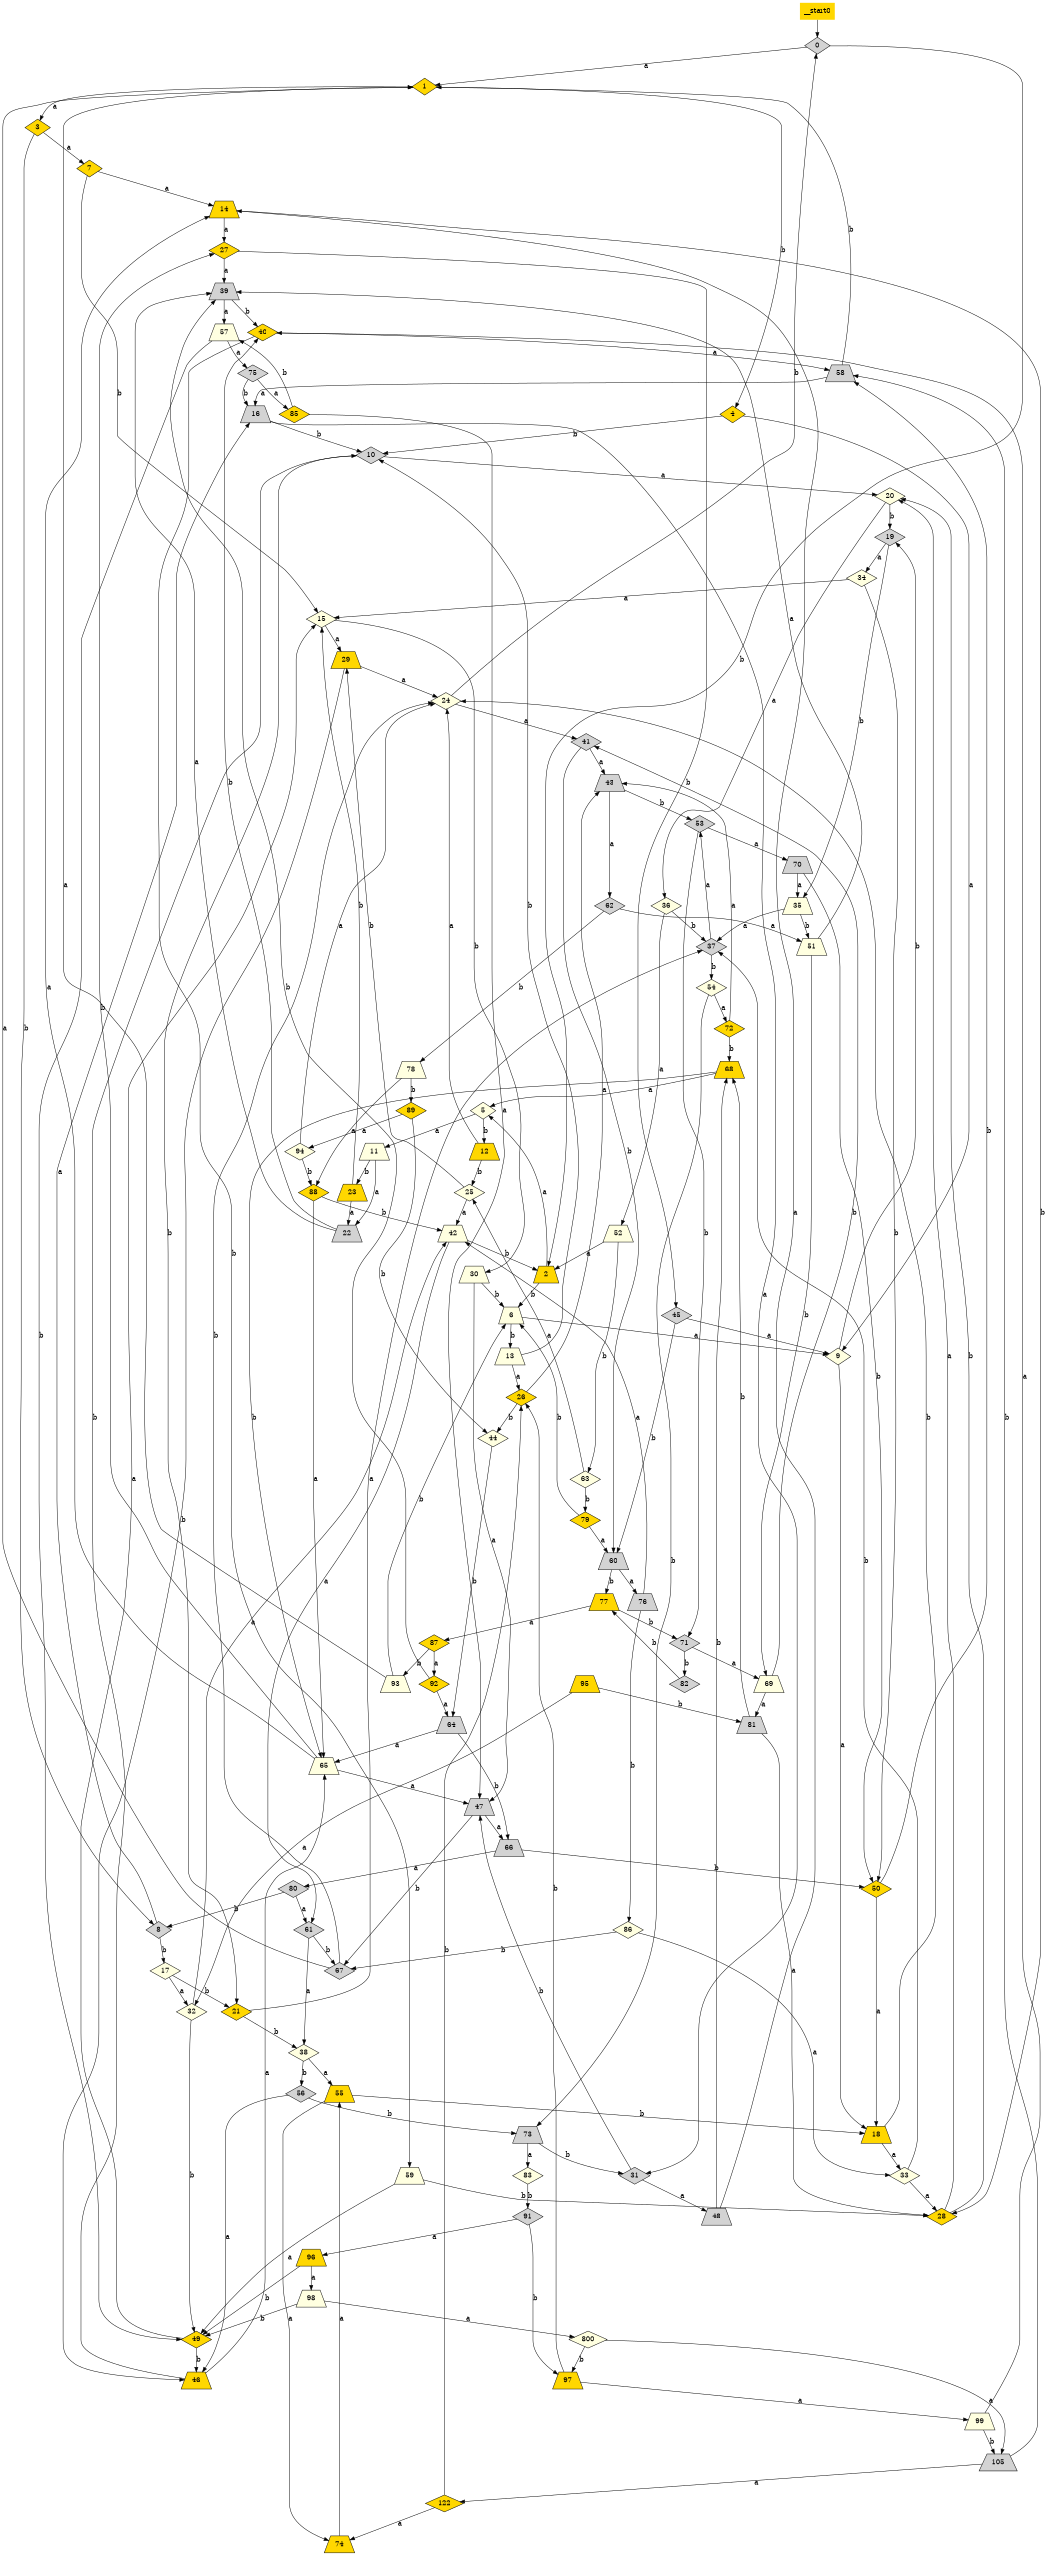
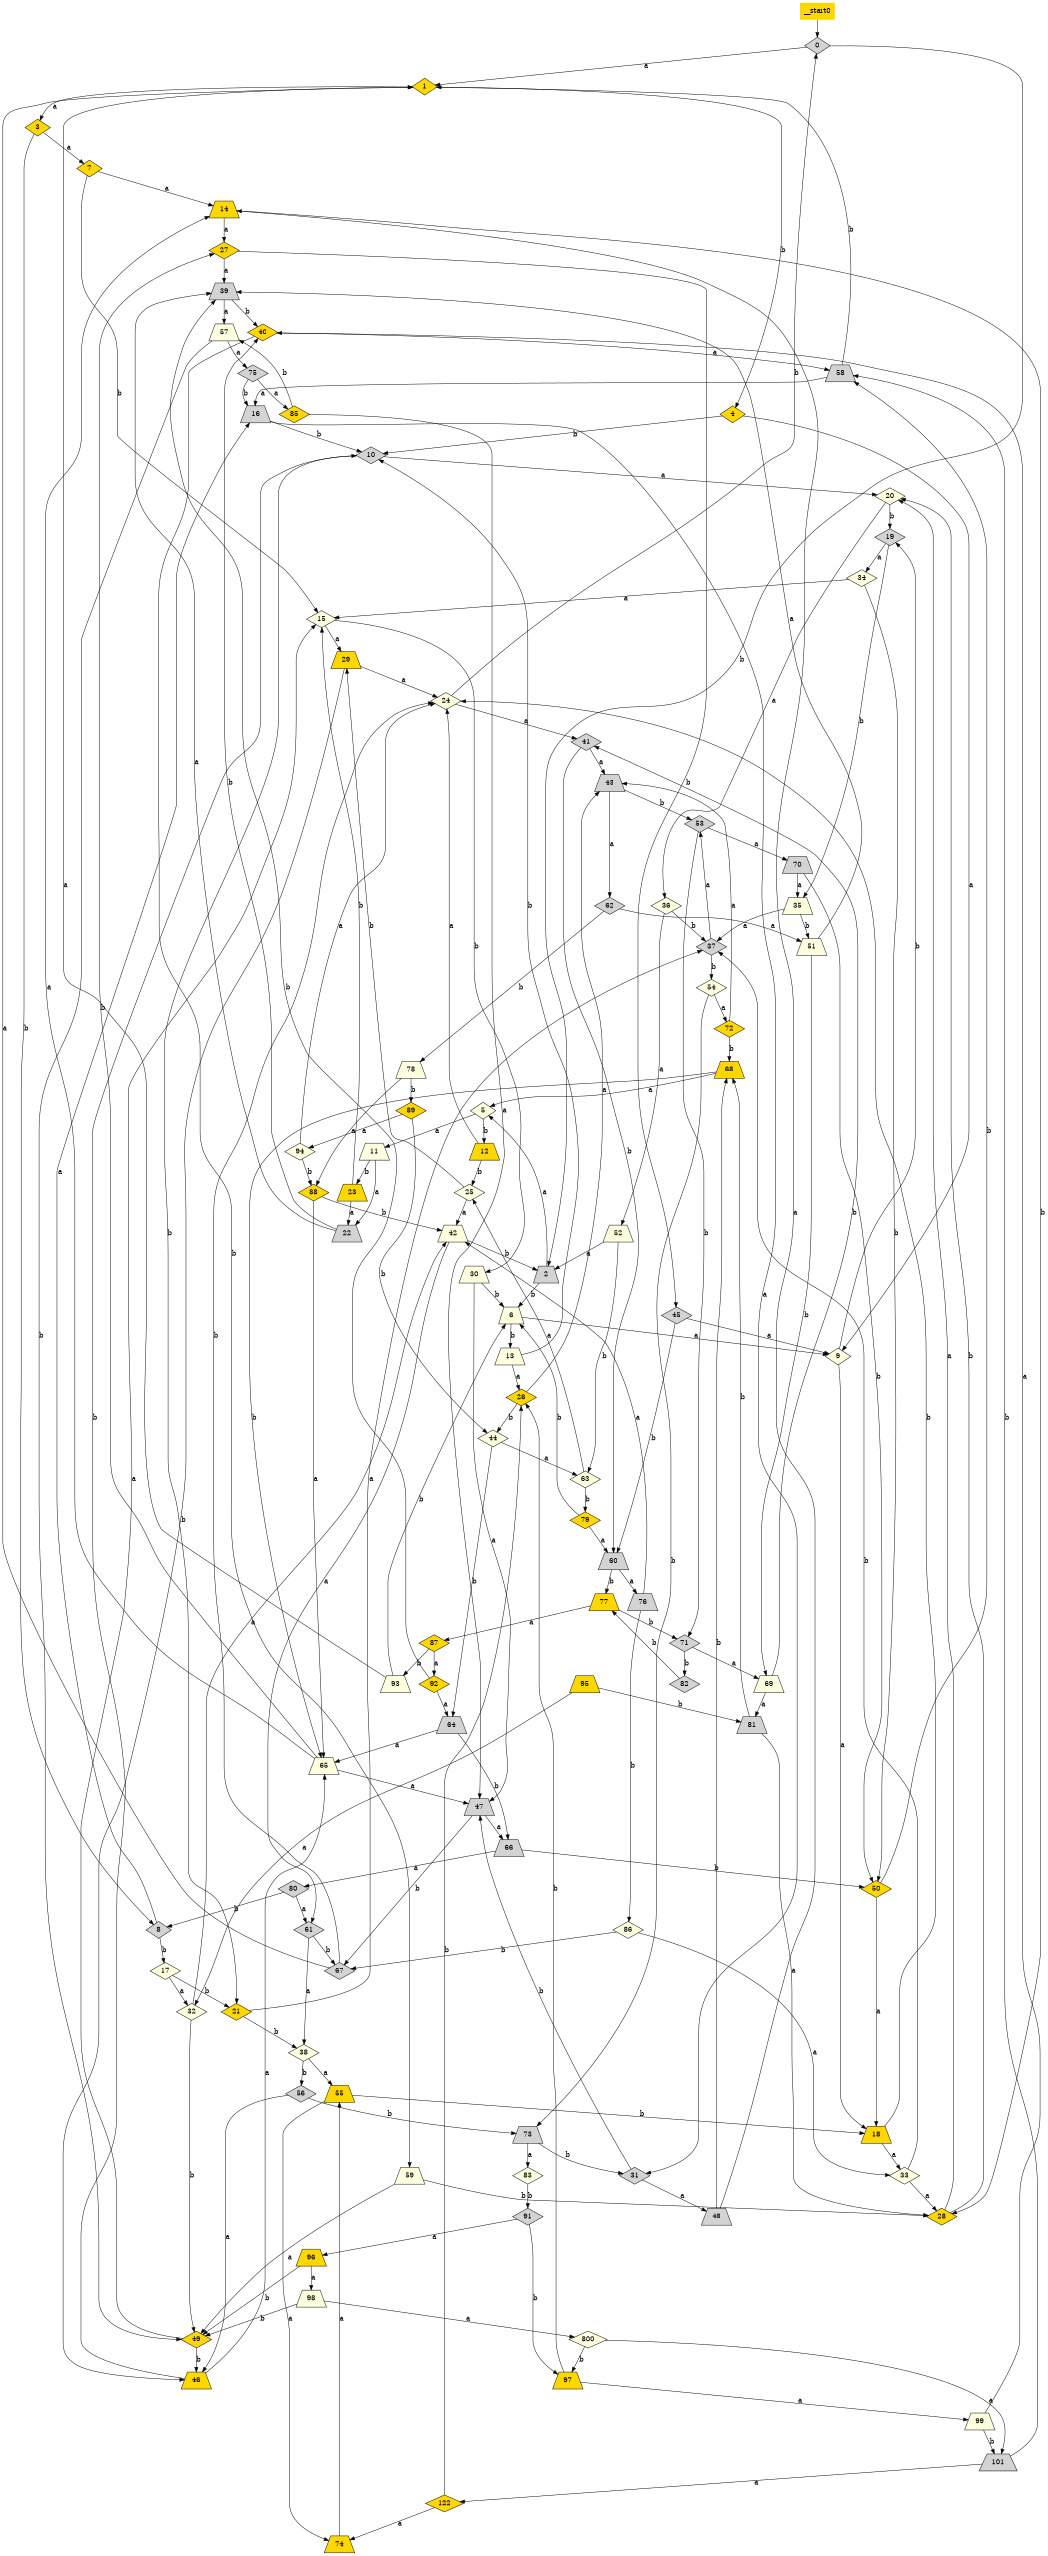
(546, 1275) -> (546, 1275)
none -> (535, 1457)
(998, 2462) -> (998, 2462)
